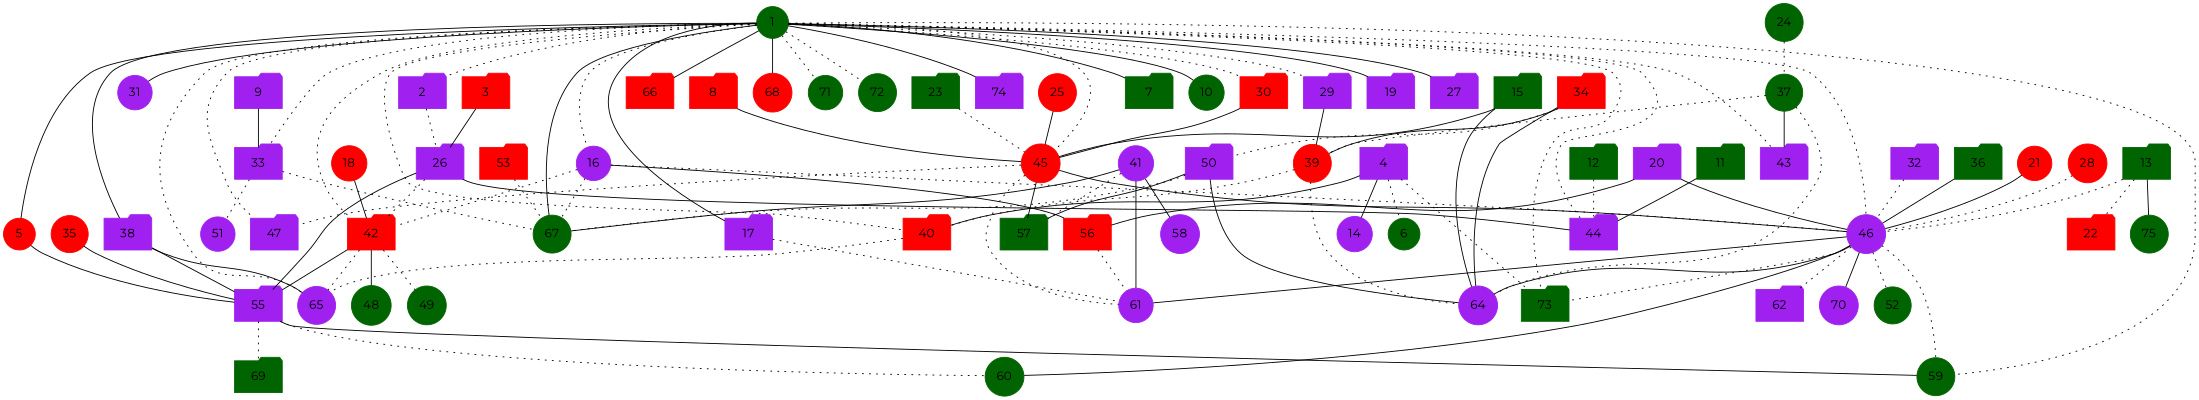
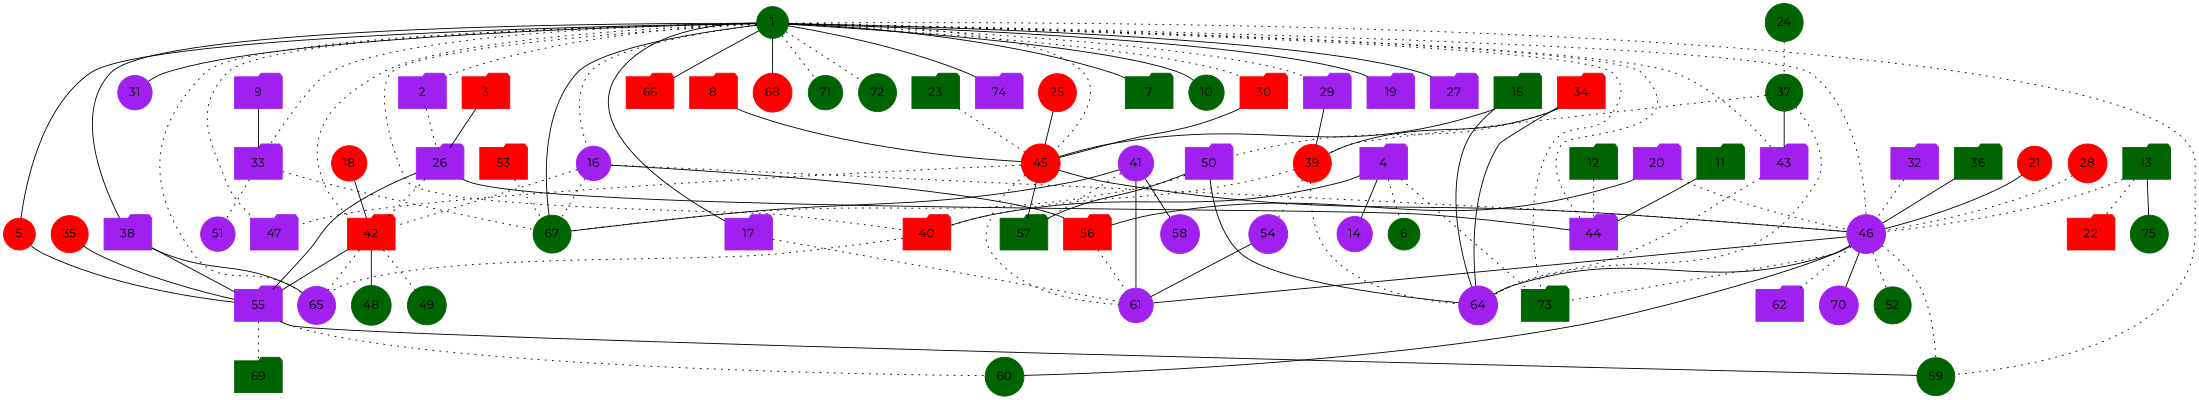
(1763, 209) -> (1763, 209)
none -> (1268, 234)
none -> (1633, 250)
